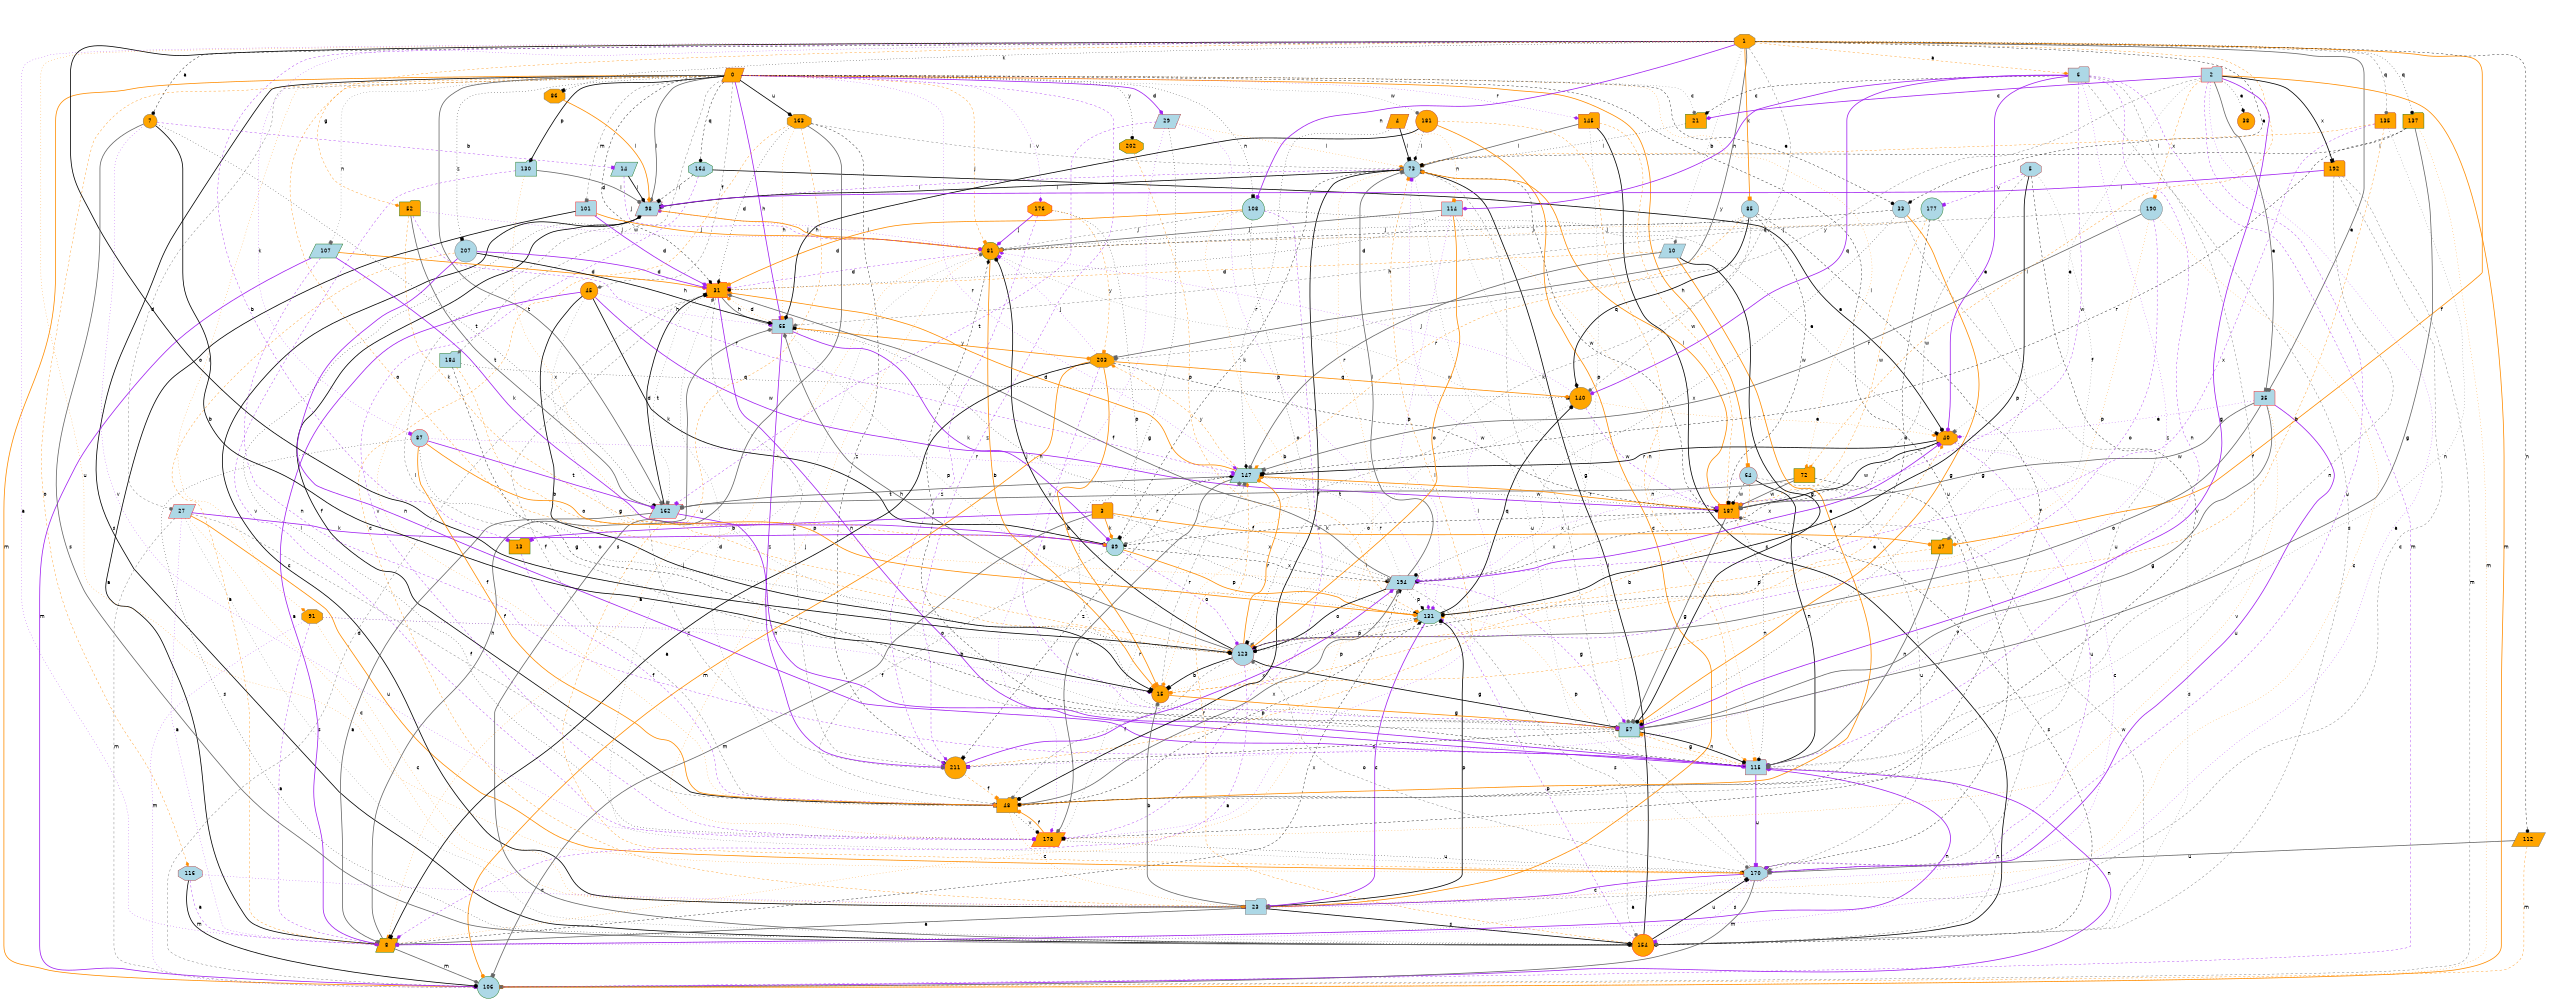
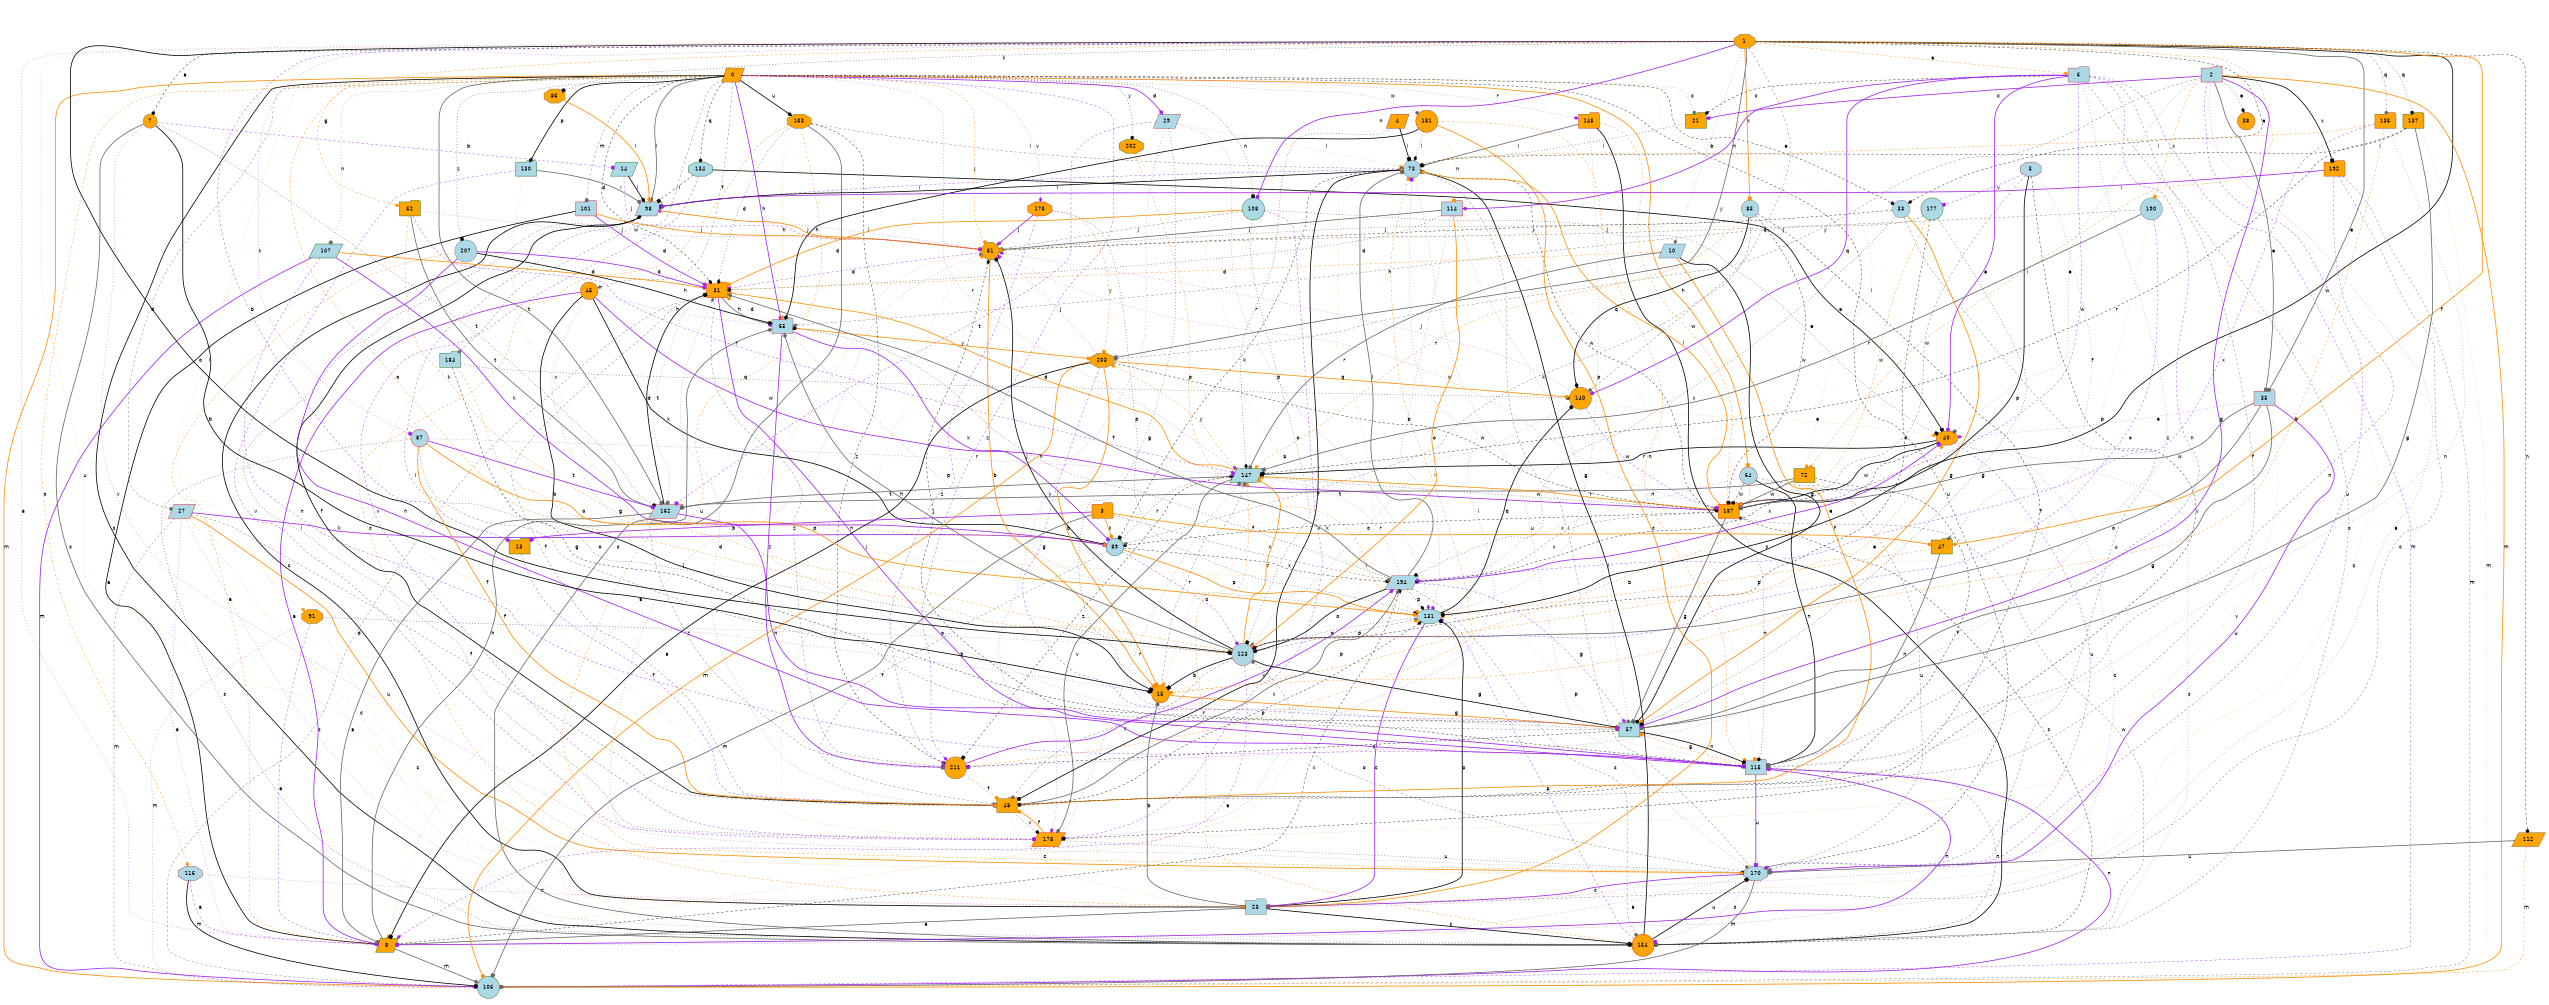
(700, 169) -> (700, 169)
none -> (2449, 175)
(721, 674) -> (805, 640)
